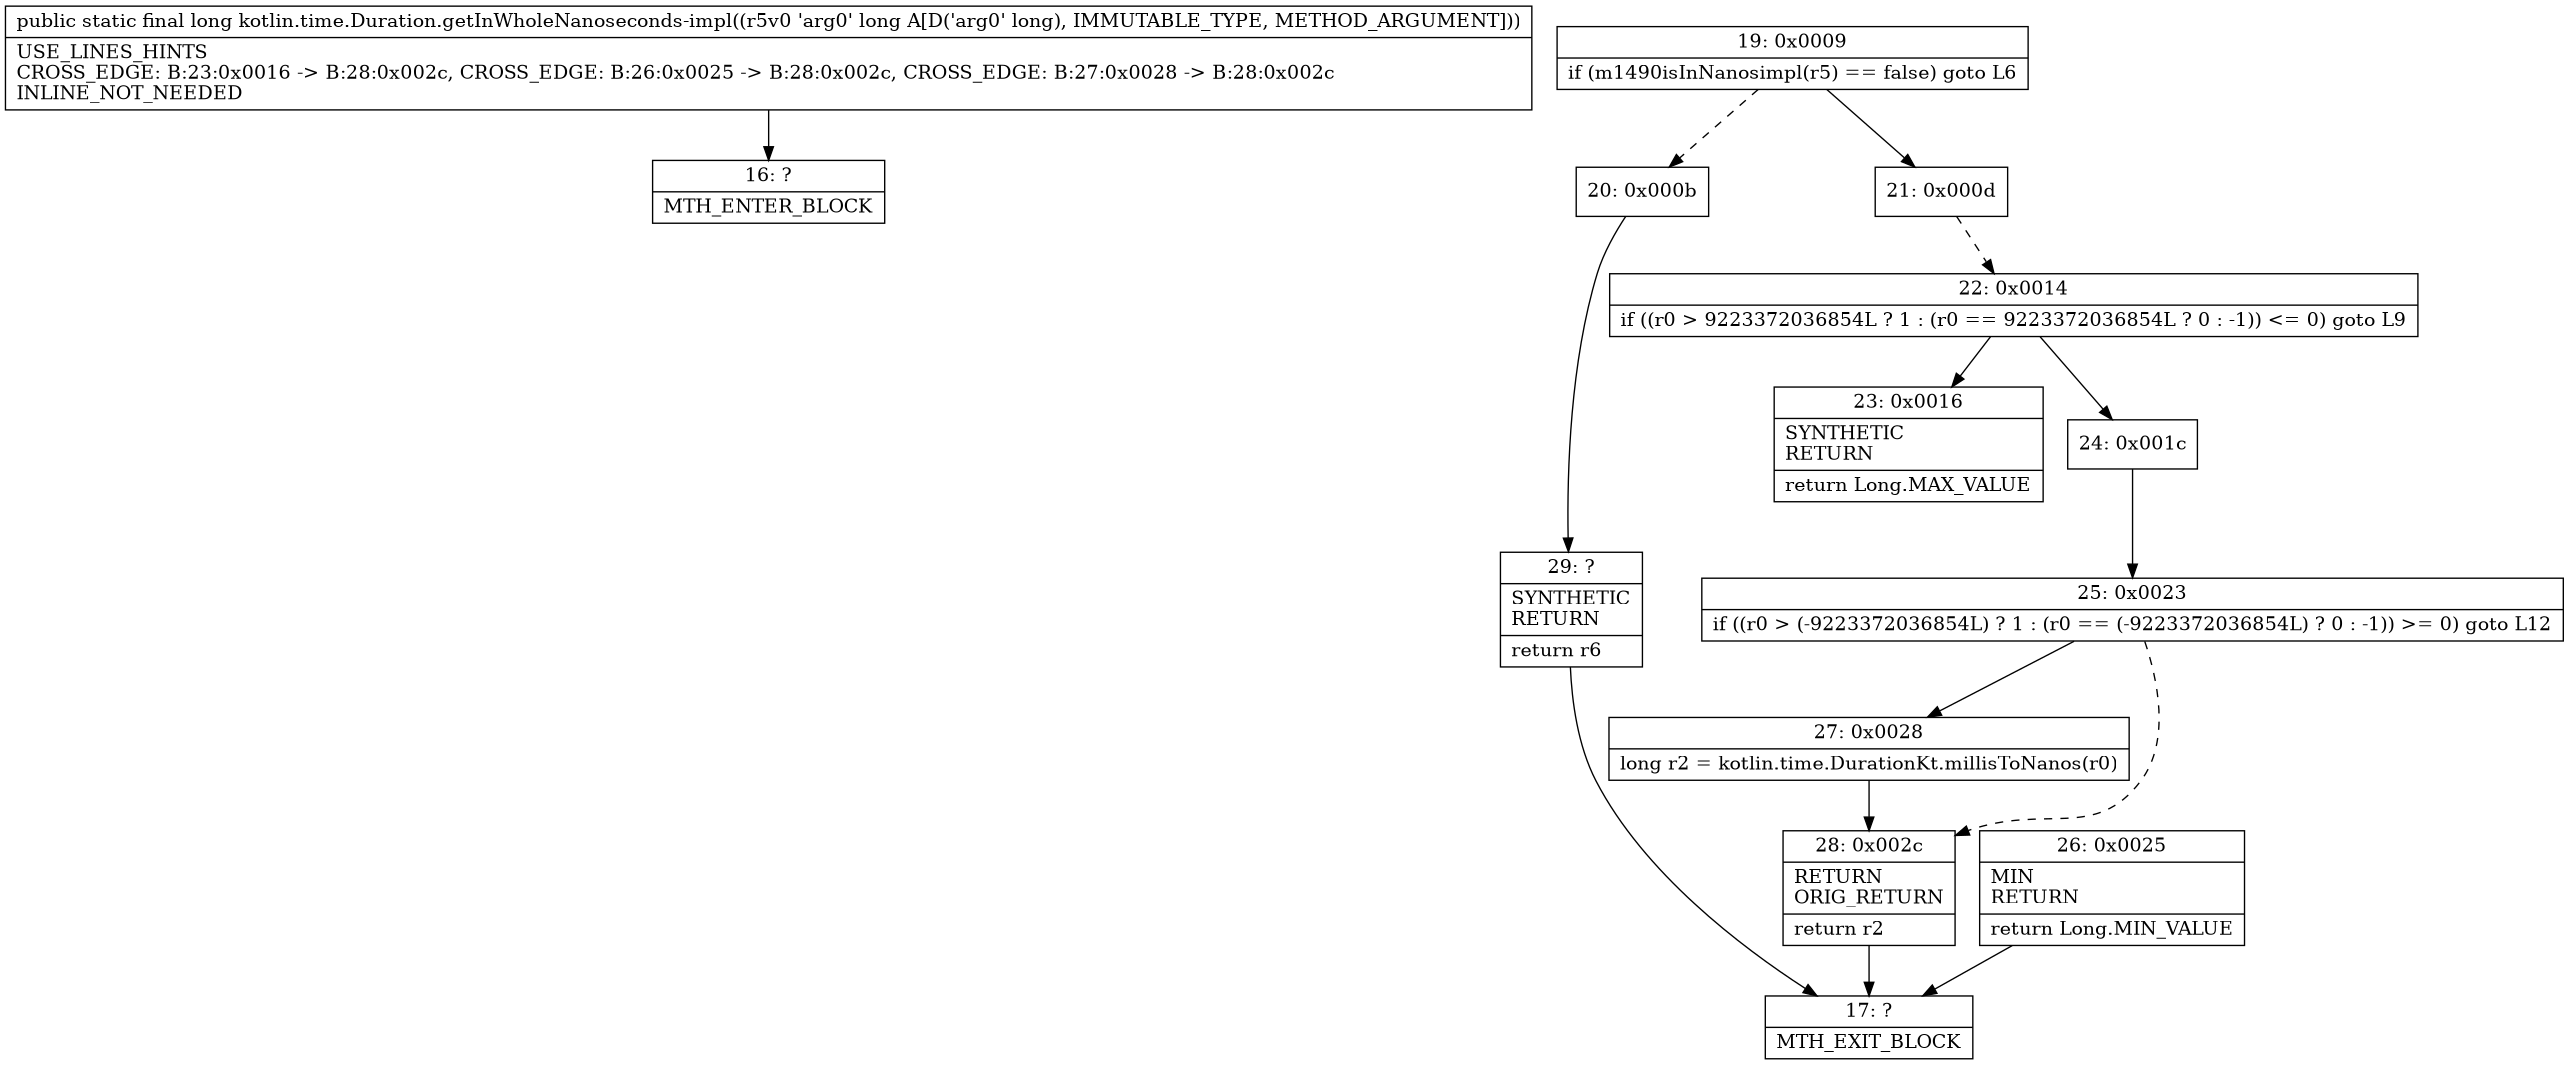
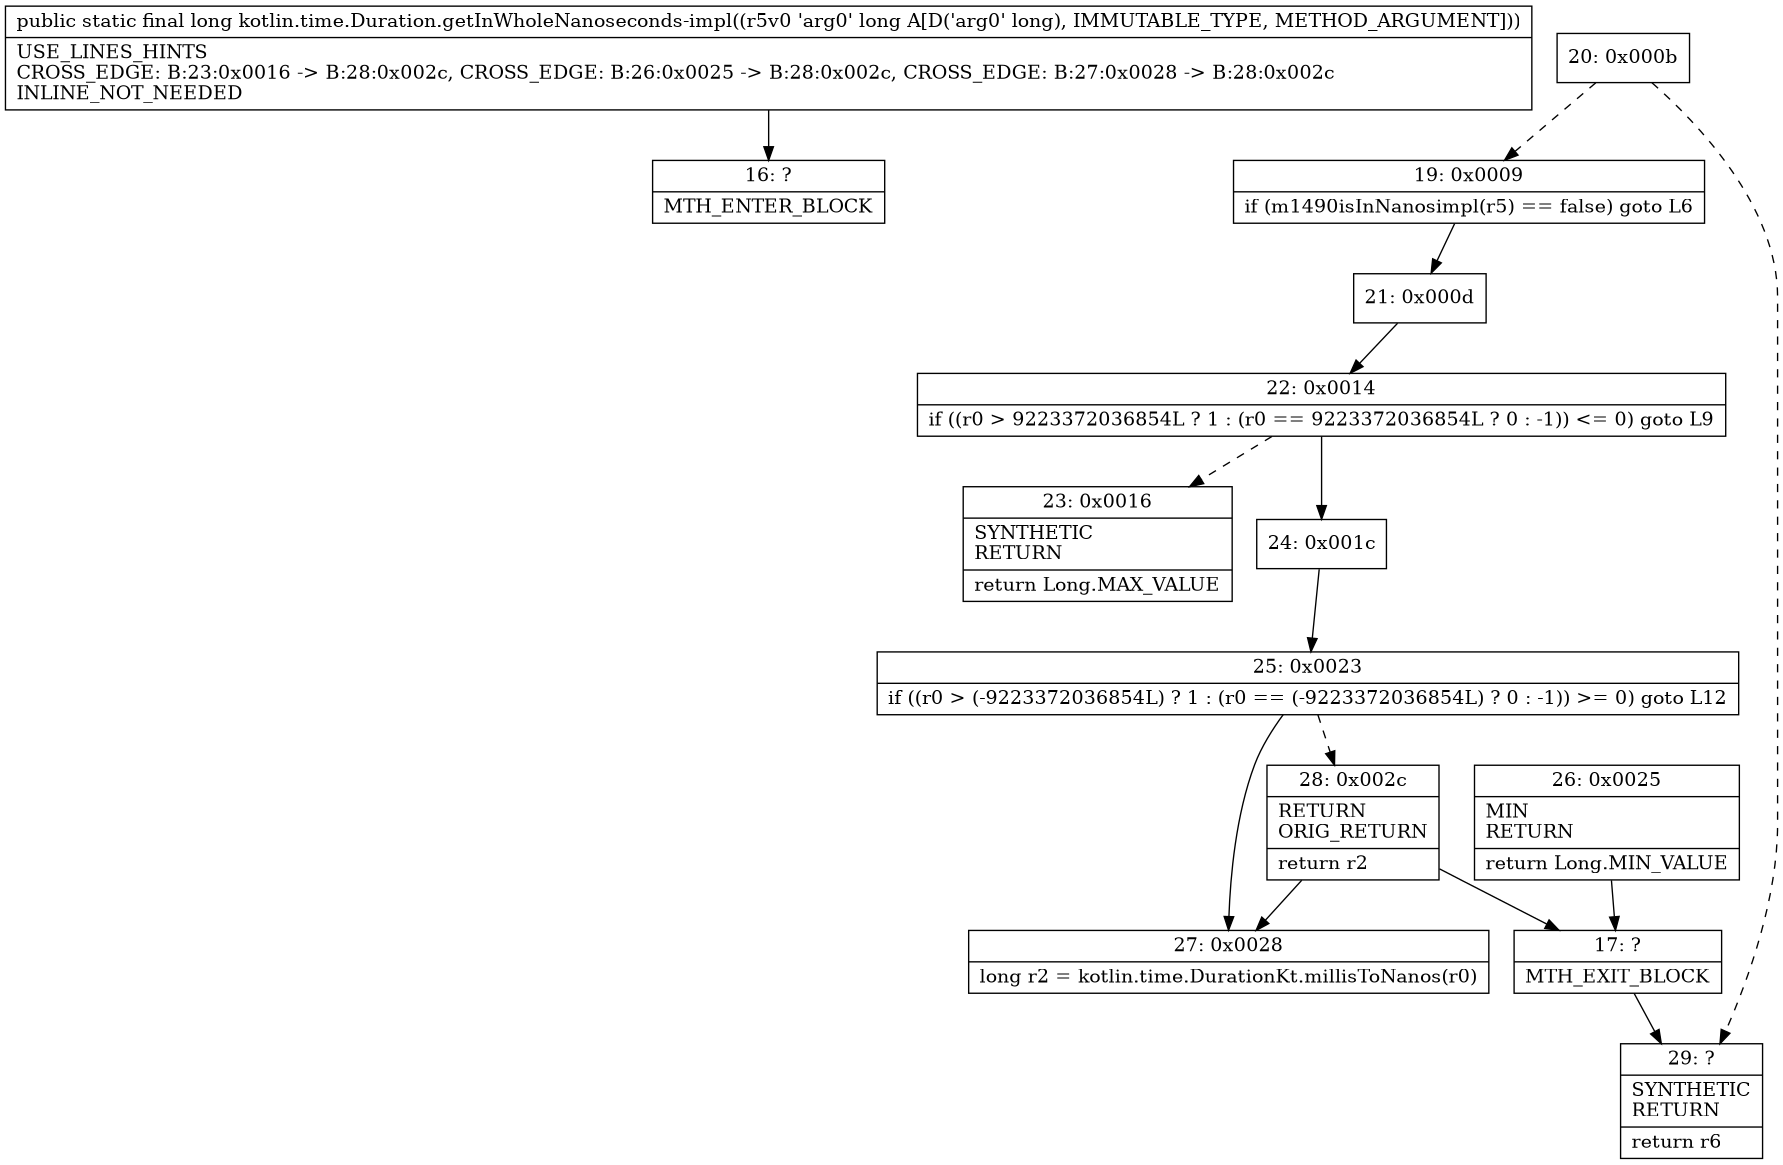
(1719, 124) -> (1555, 117)
(1972, 239) -> (1379, 343)
(1975, 356) -> (1237, 458)
(1577, 373) -> (1778, 540)
(1869, 799) -> (1284, 900)
(1647, 855) -> (1644, 1013)
